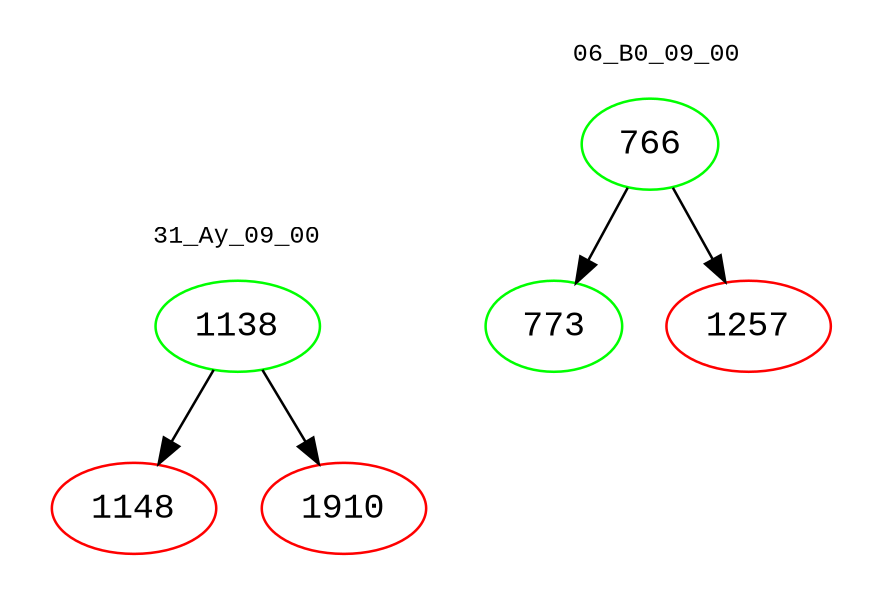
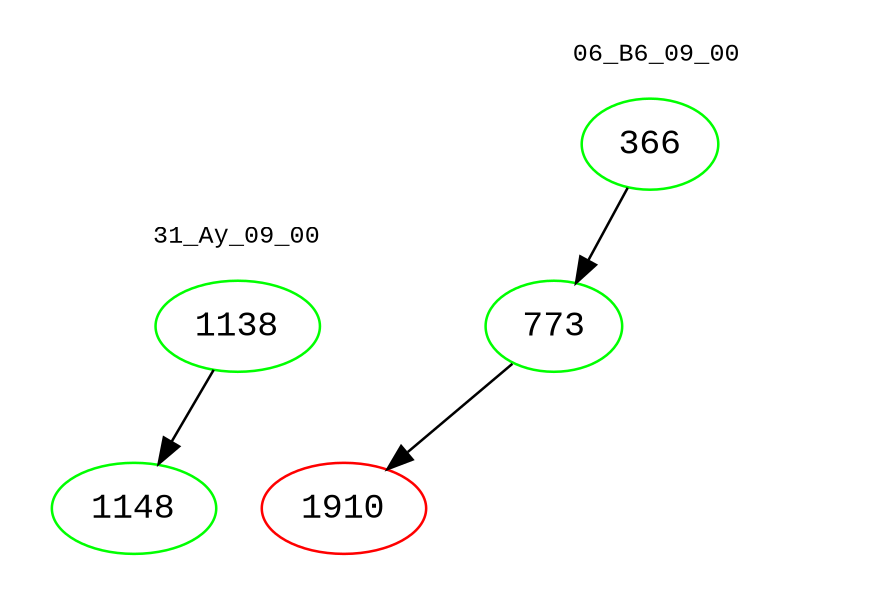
(658, 54) -> (658, 54)
(650, 144) -> (650, 144)
(749, 326) -> none
(284, 406) -> (460, 408)
(134, 508) -> (134, 508)
